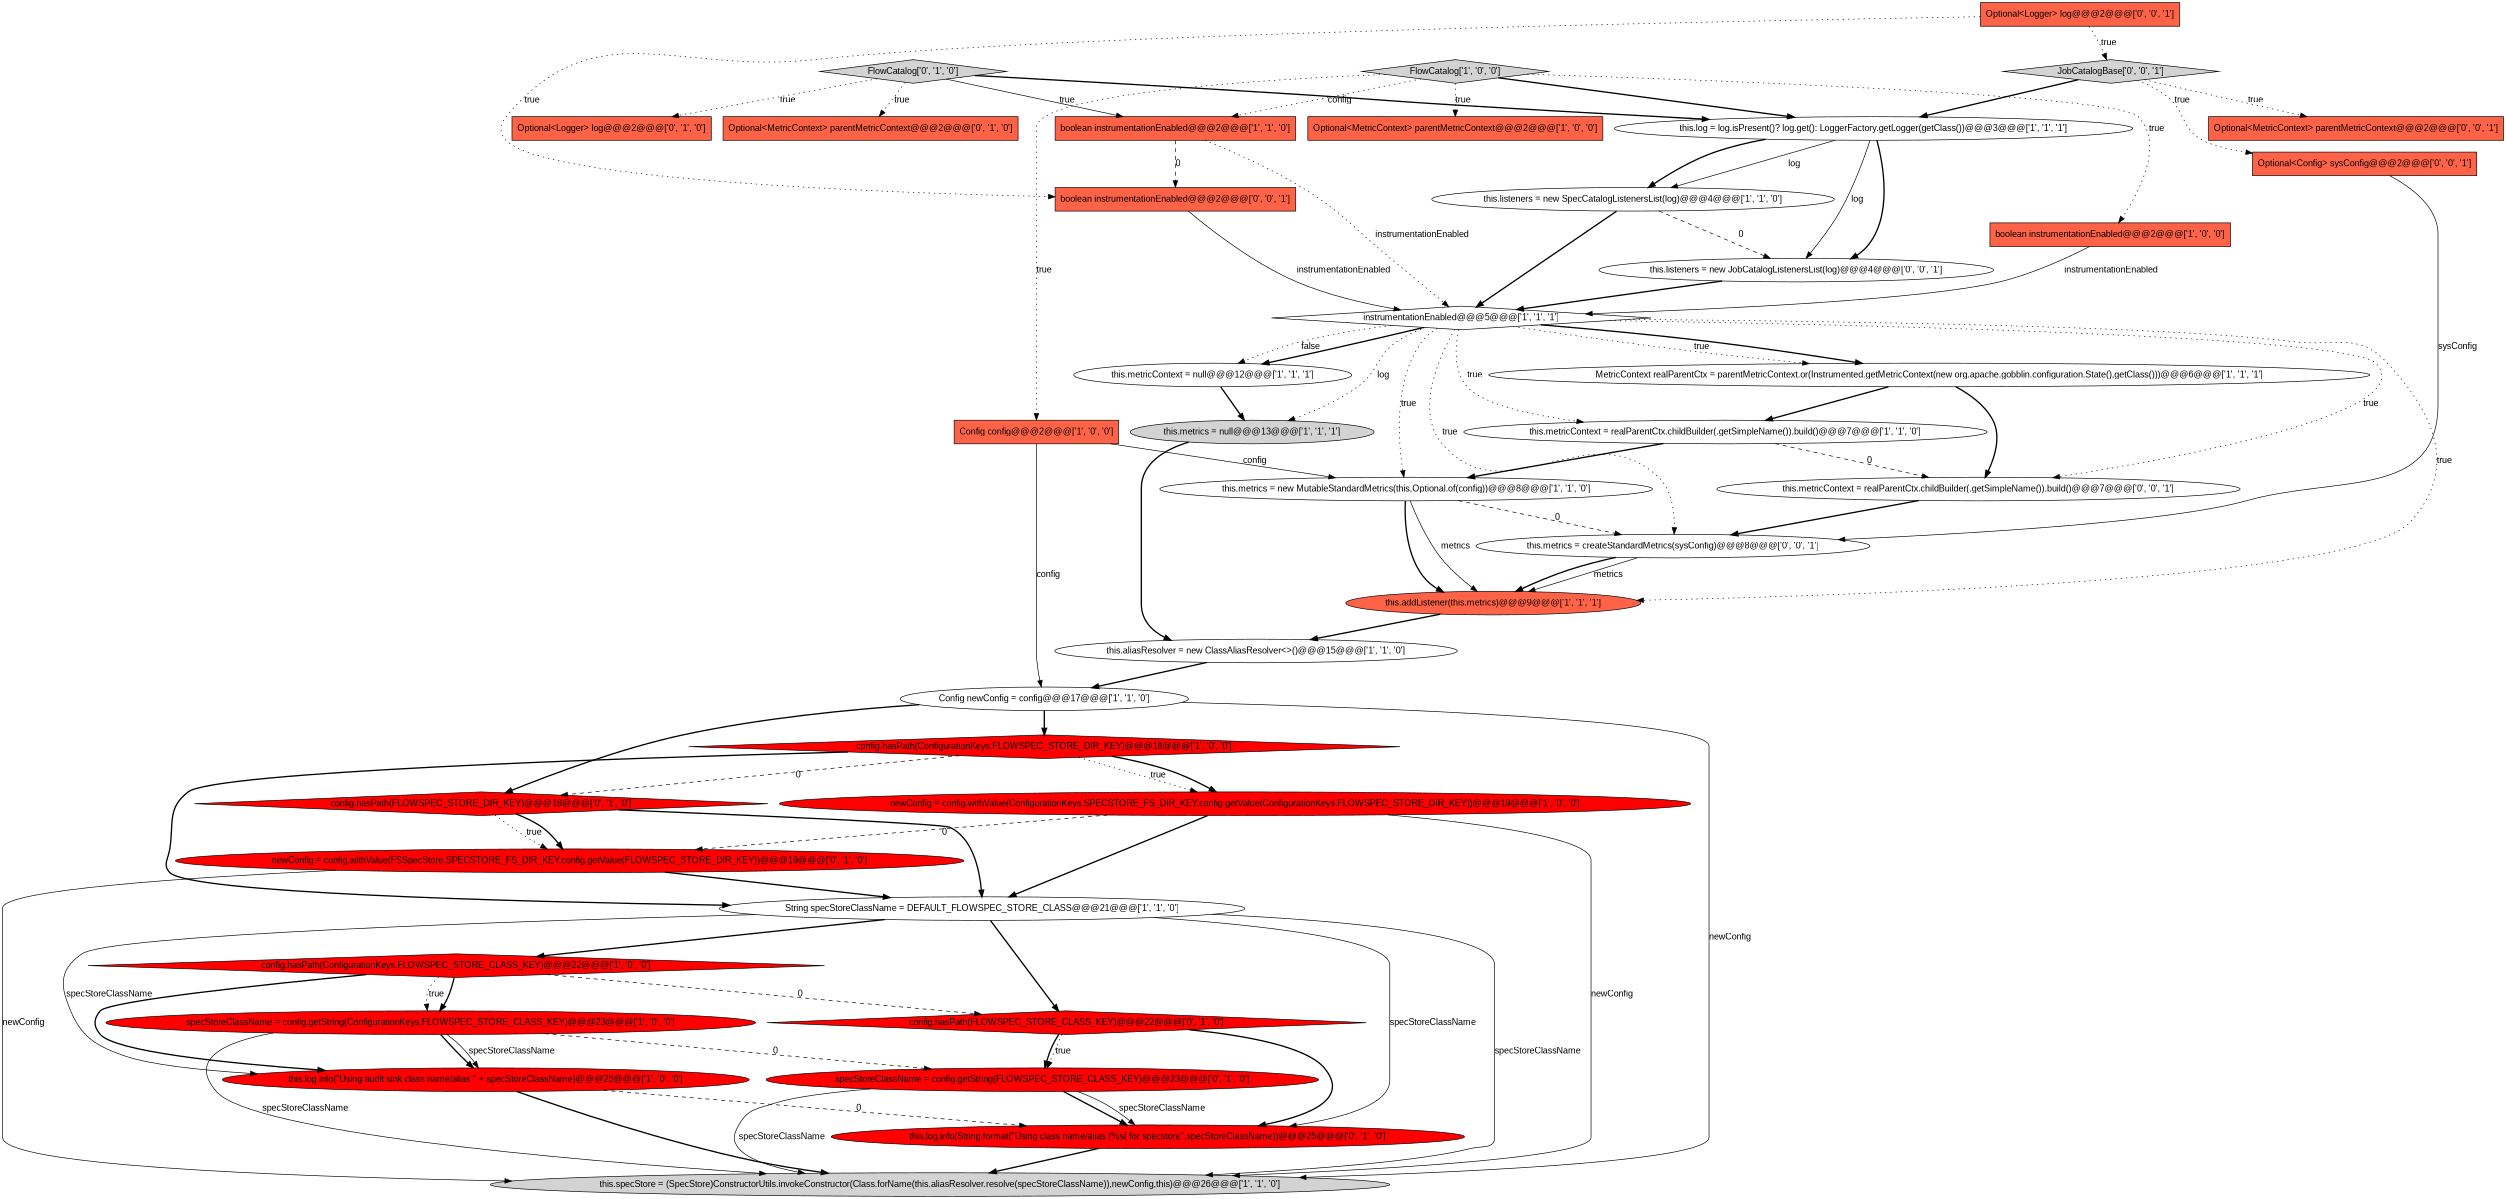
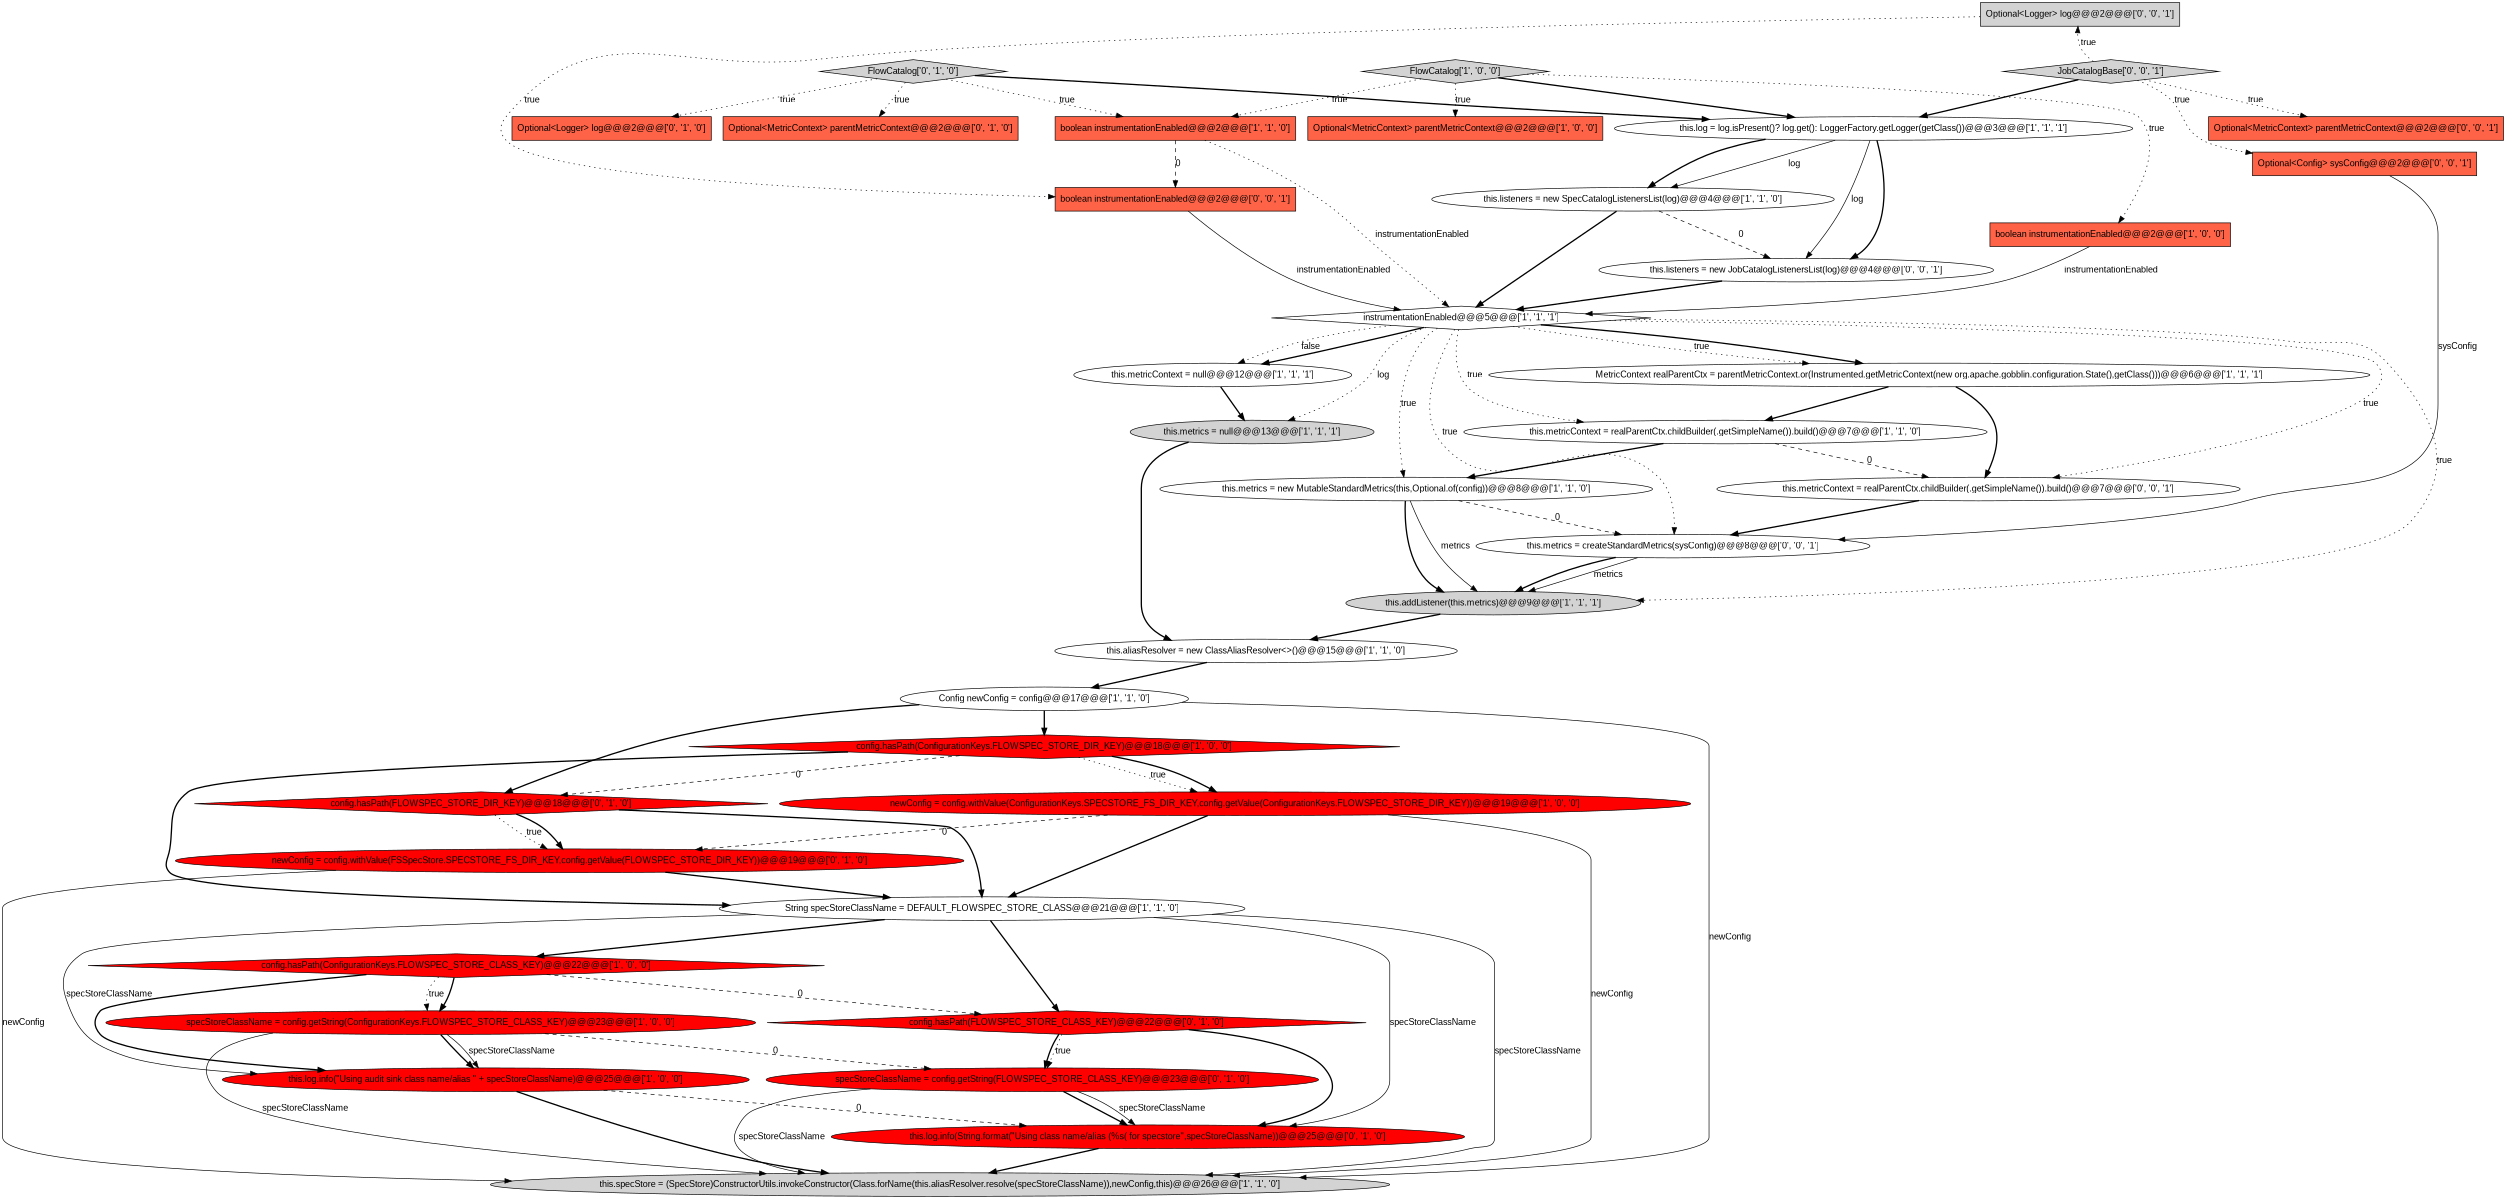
(2080, 14) -> (2080, 14)
(2097, 40) -> (2082, 49)
(1031, 97) -> (1031, 97)
(1340, 100) -> (1340, 100)
(1036, 432) -> none
(1493, 603) -> (1493, 603)
